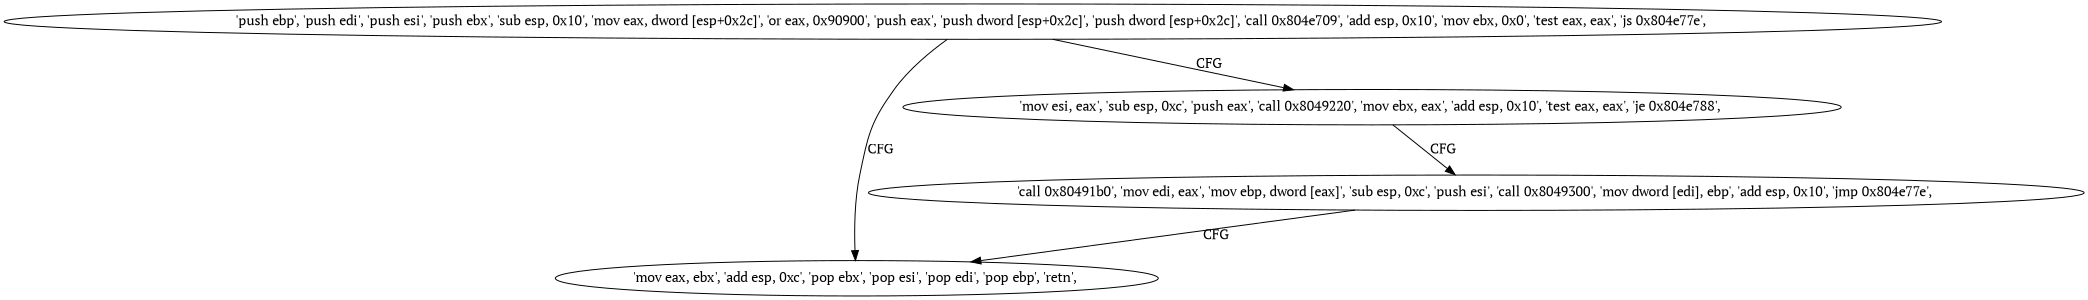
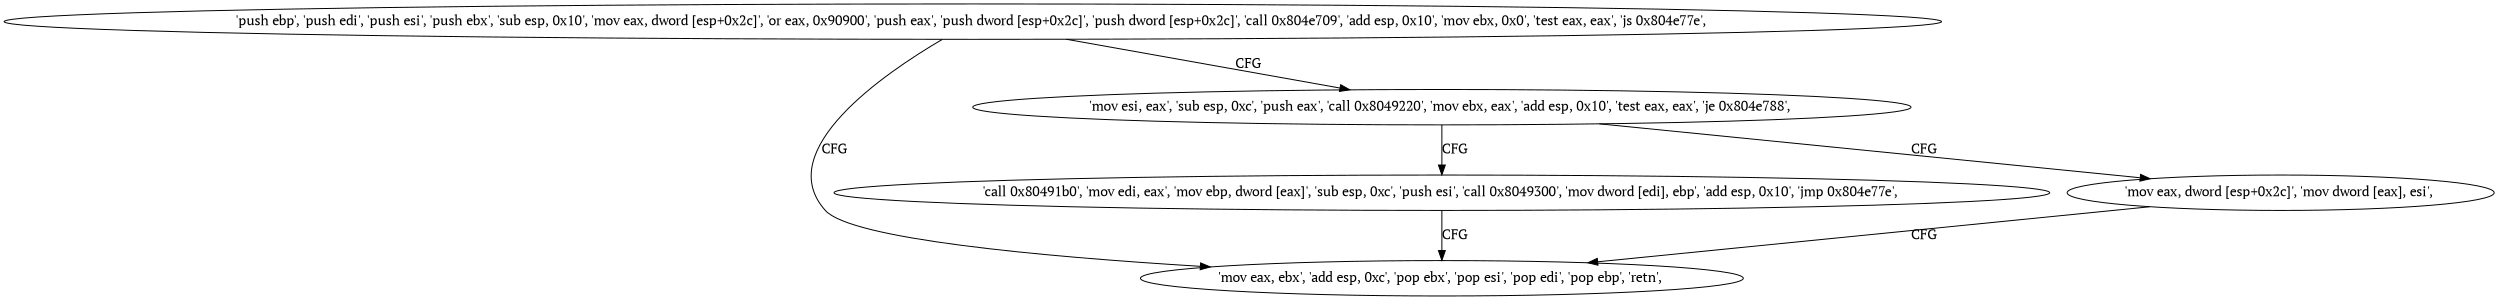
none -> (2281, 193)
